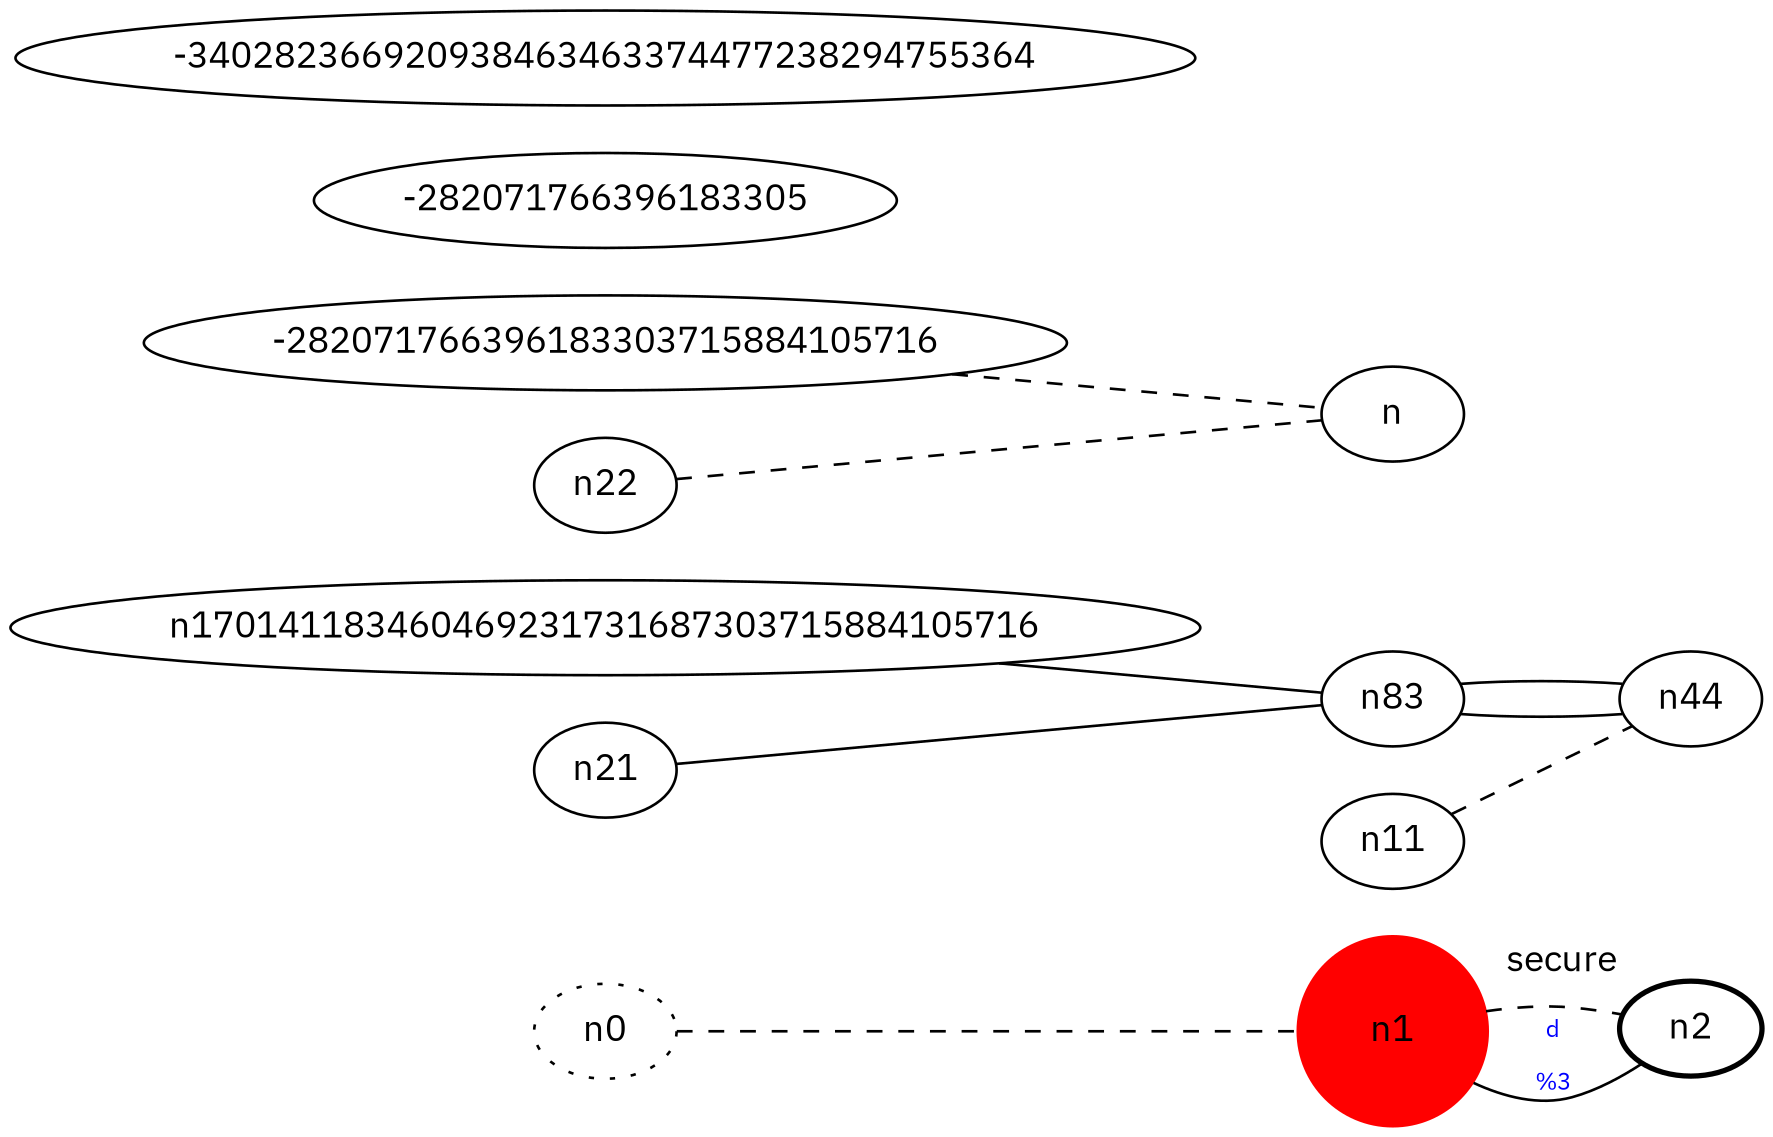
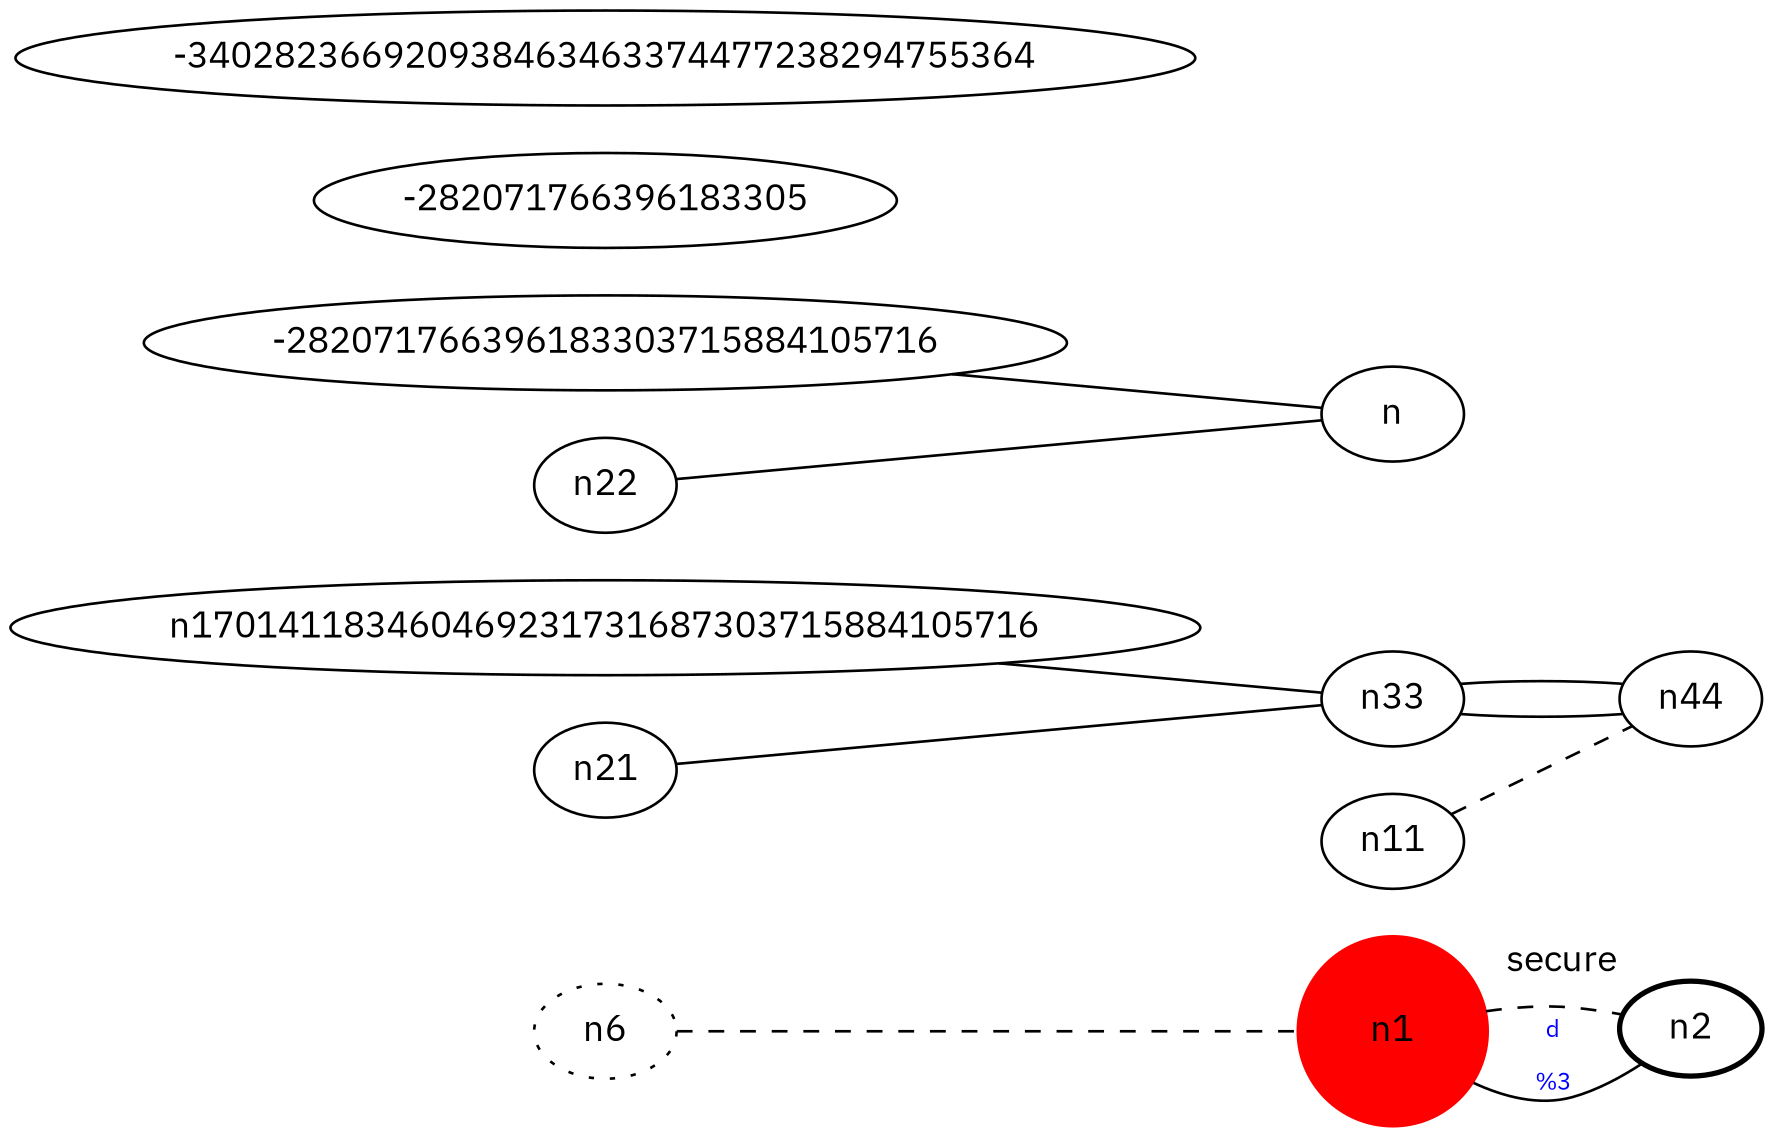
(1137, 391) -> (1137, 391)
(999, 450) -> (999, 450)
(1393, 699) -> (1393, 699)
(605, 1031) -> (605, 1031)
